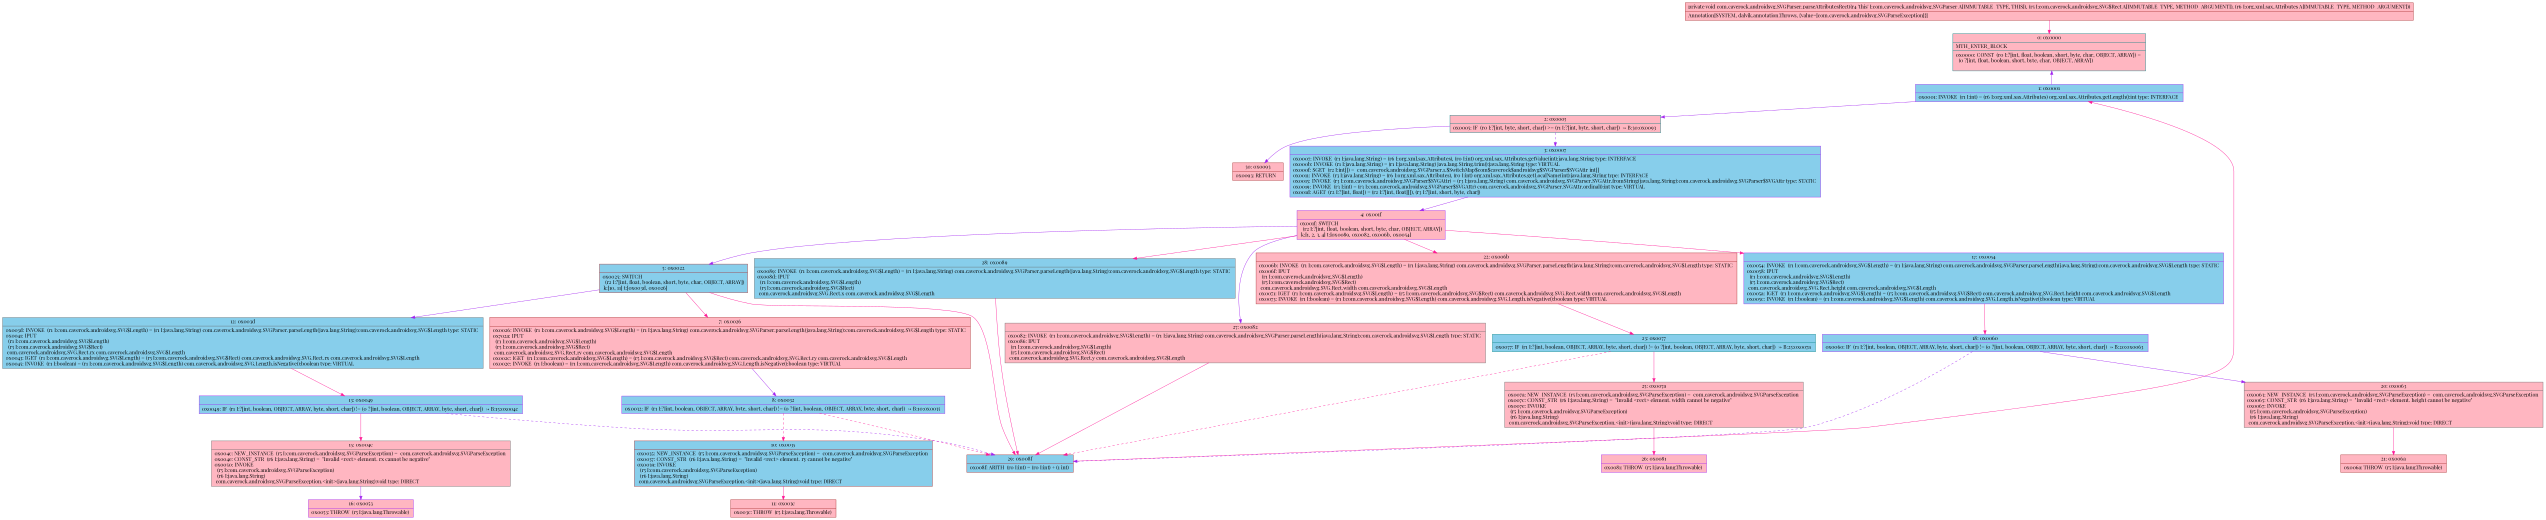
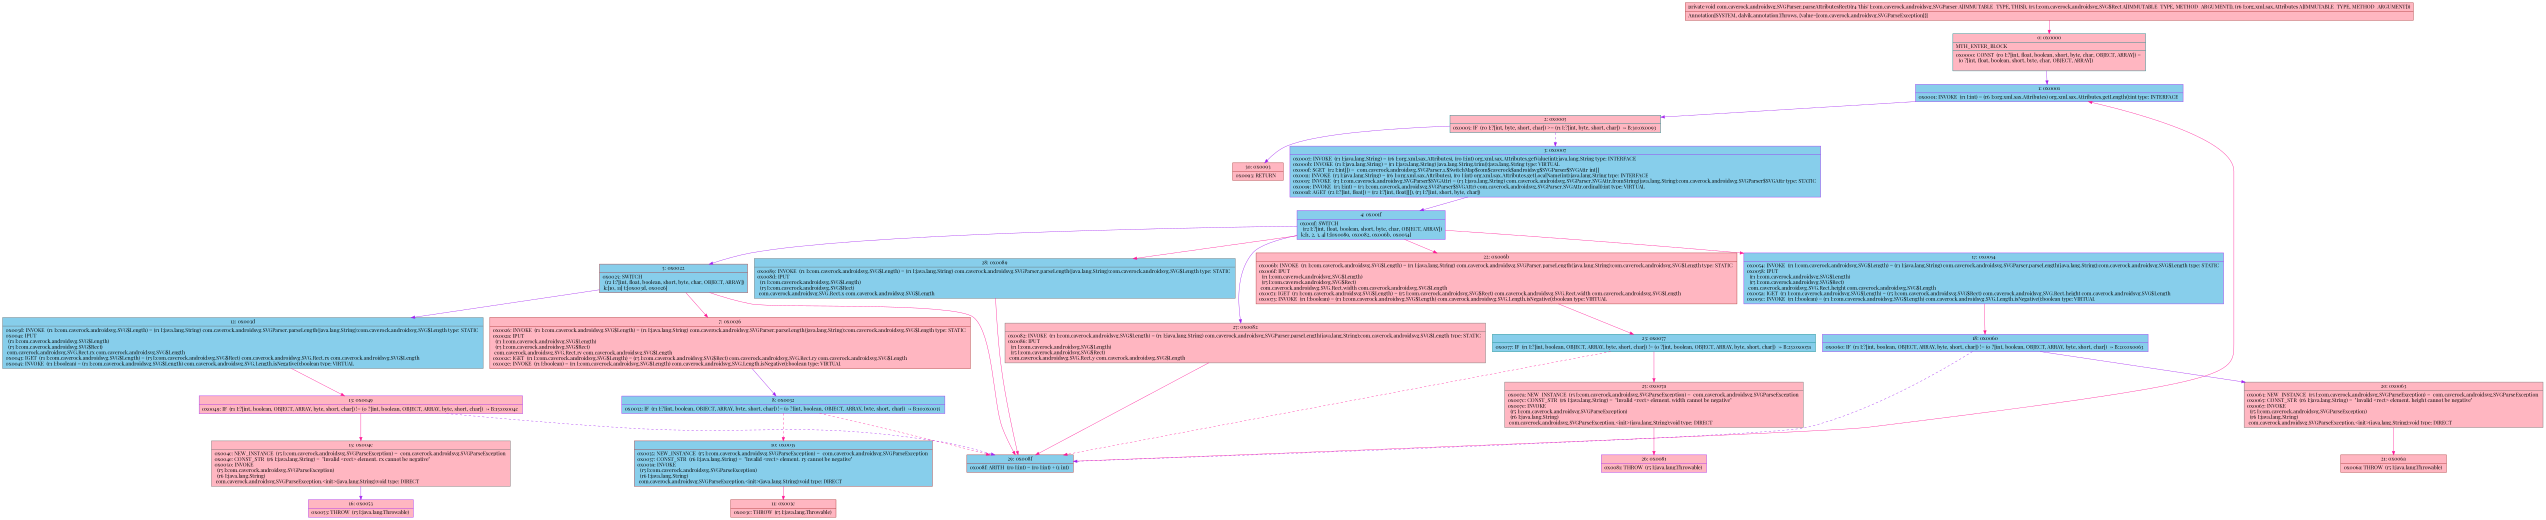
(2052, 80) -> (2047, 76)
(1371, 225) -> (1371, 225)
(510, 336) -> (510, 336)
(361, 405) -> (361, 405)
